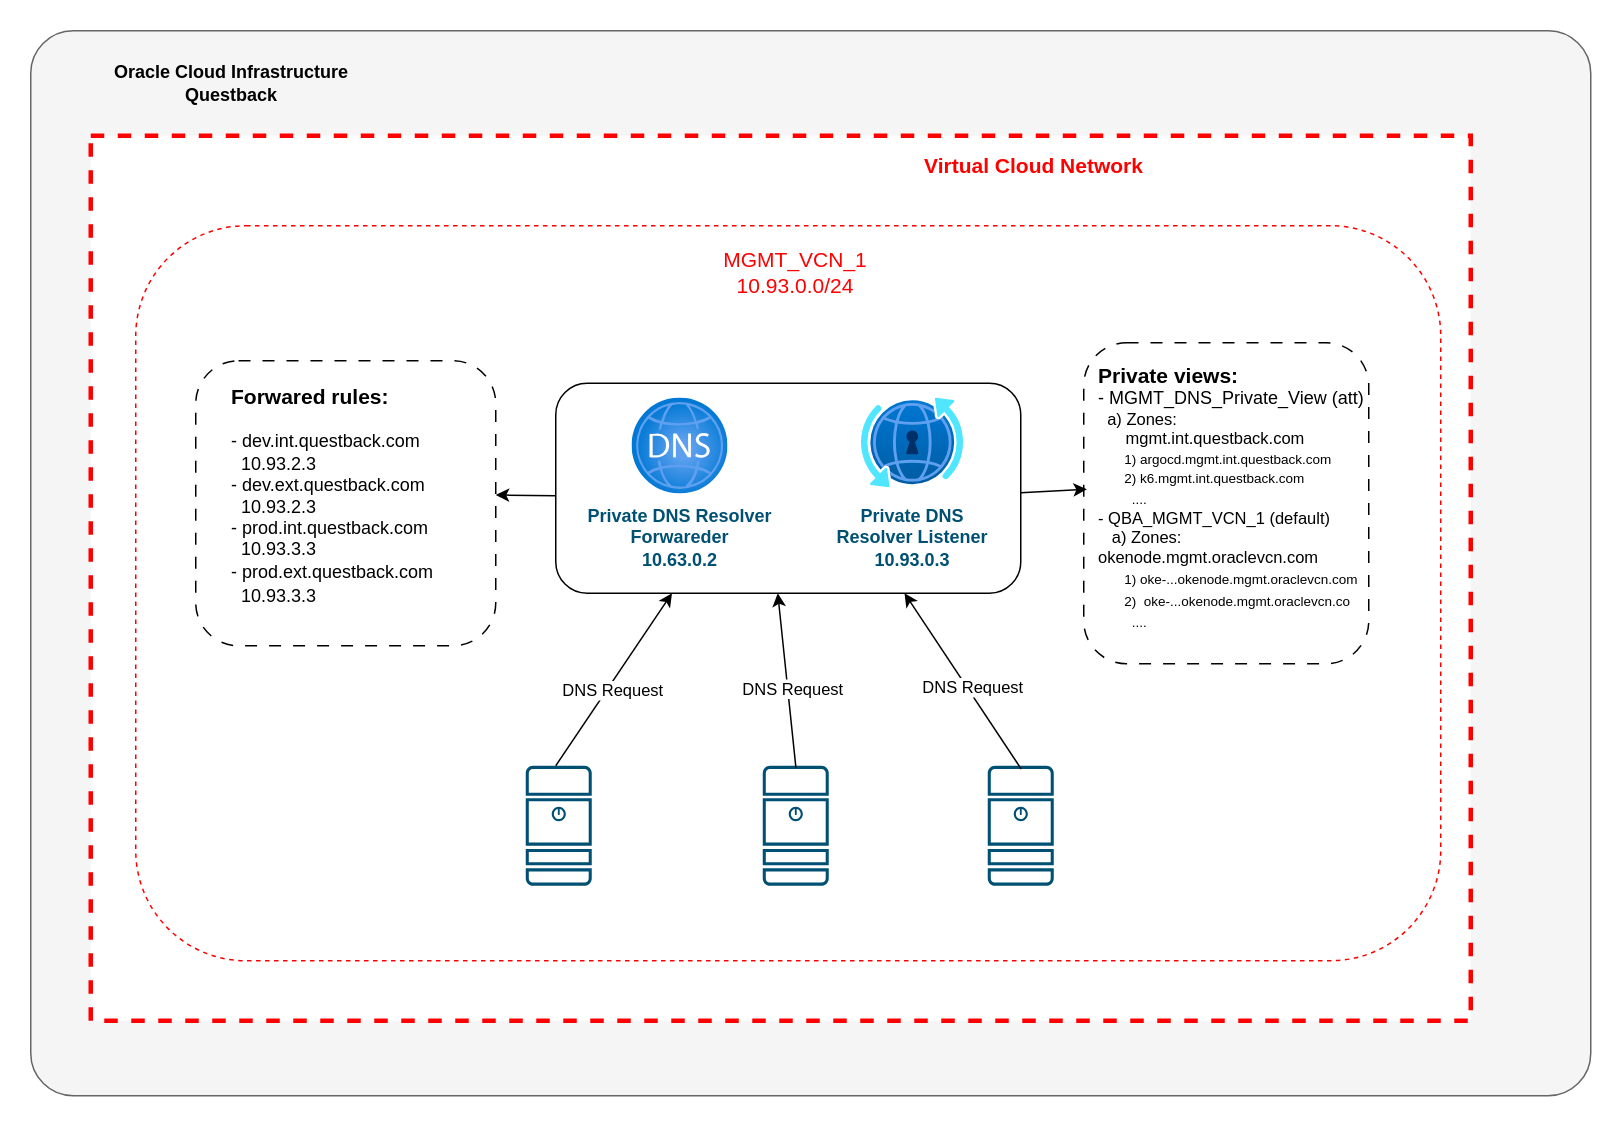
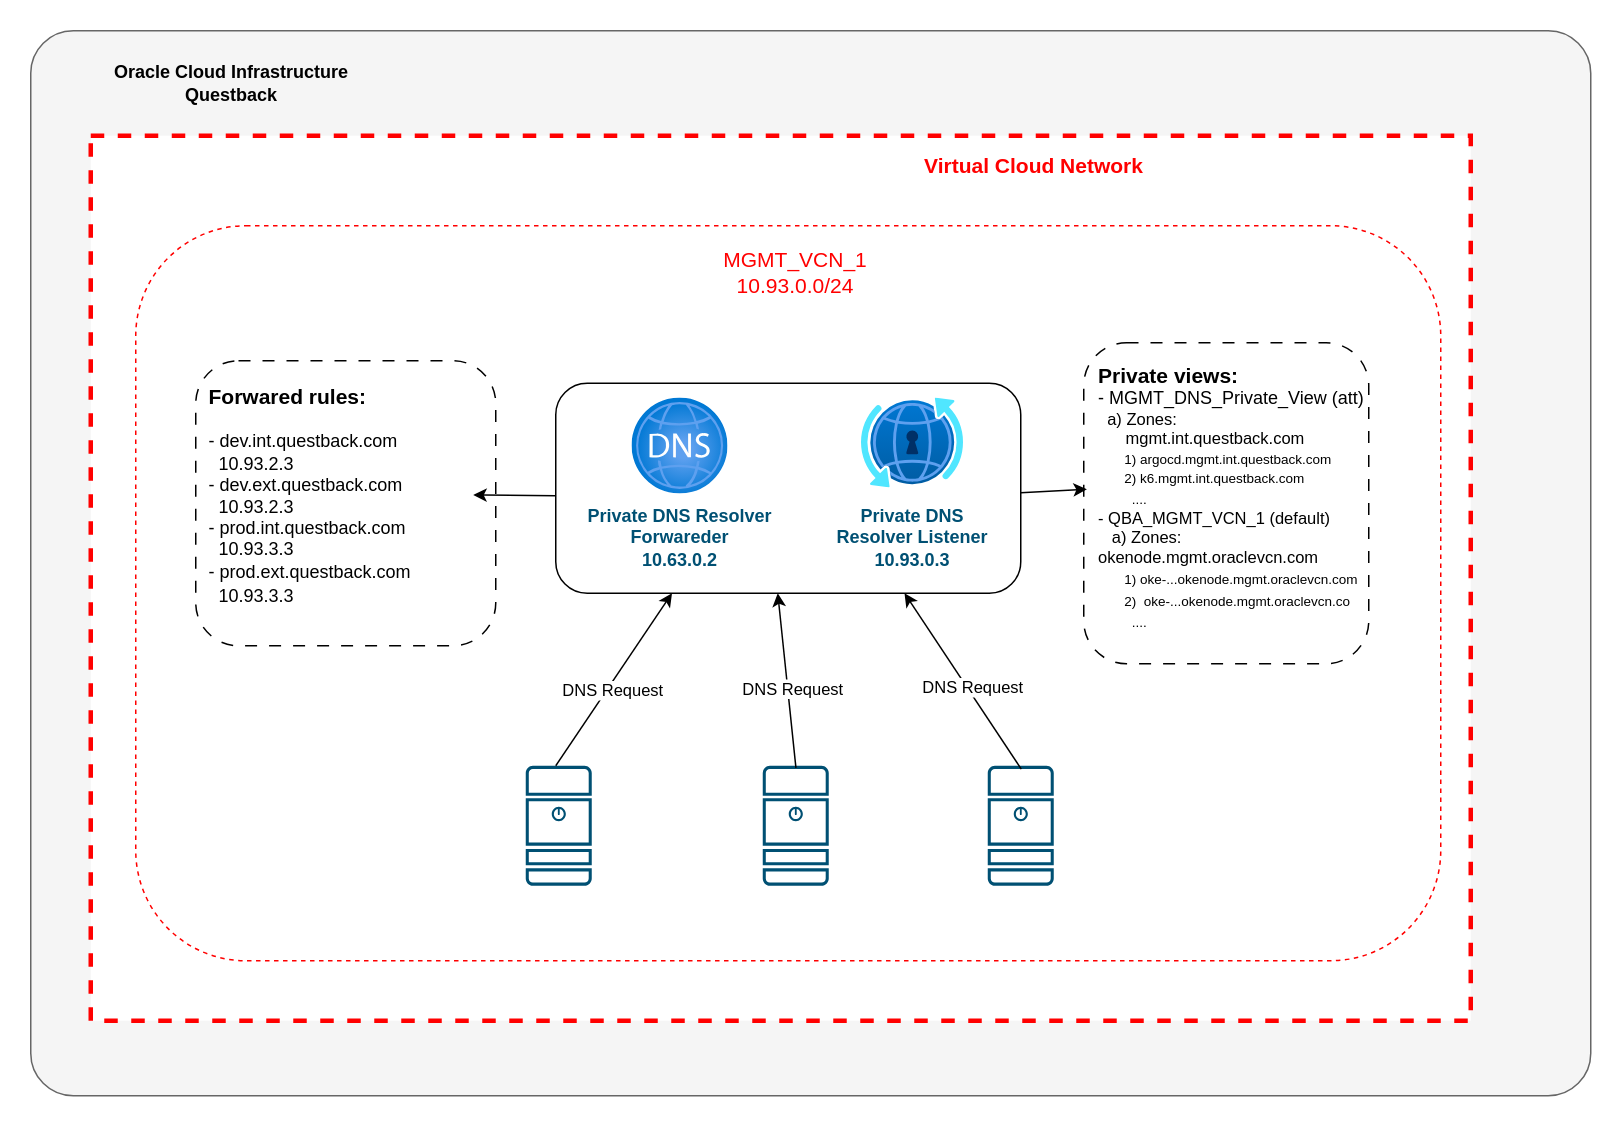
(362, 495) -> (340, 495)
